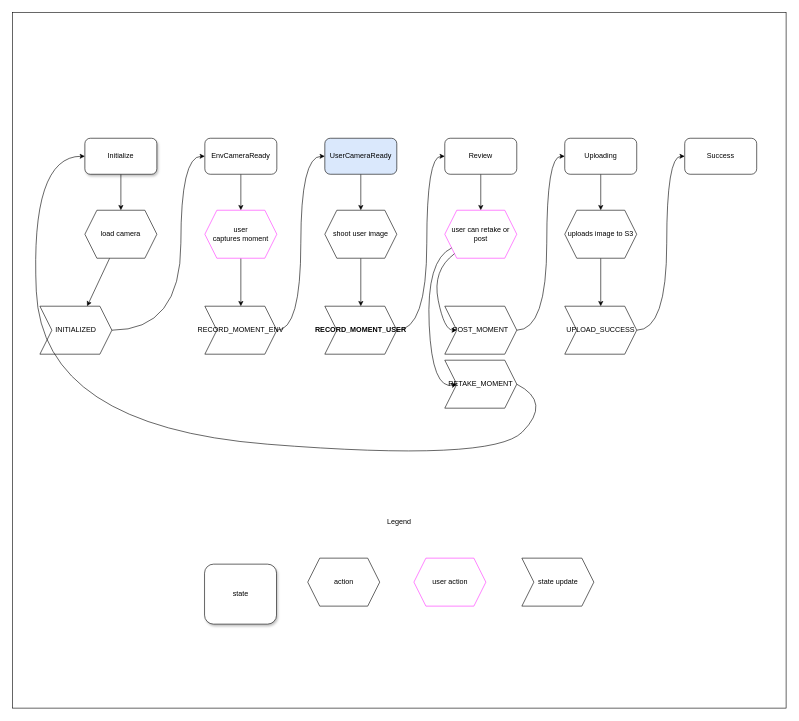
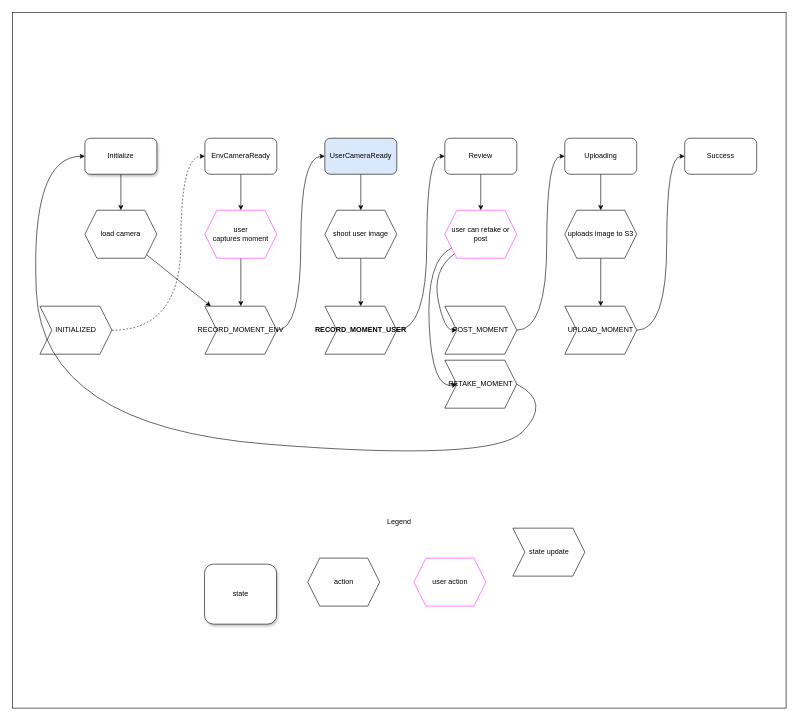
(180, 261) -> (180, 261)
(99, 280) -> (180, 281)
(601, 330) -> (601, 330)
(558, 582) -> (549, 552)
